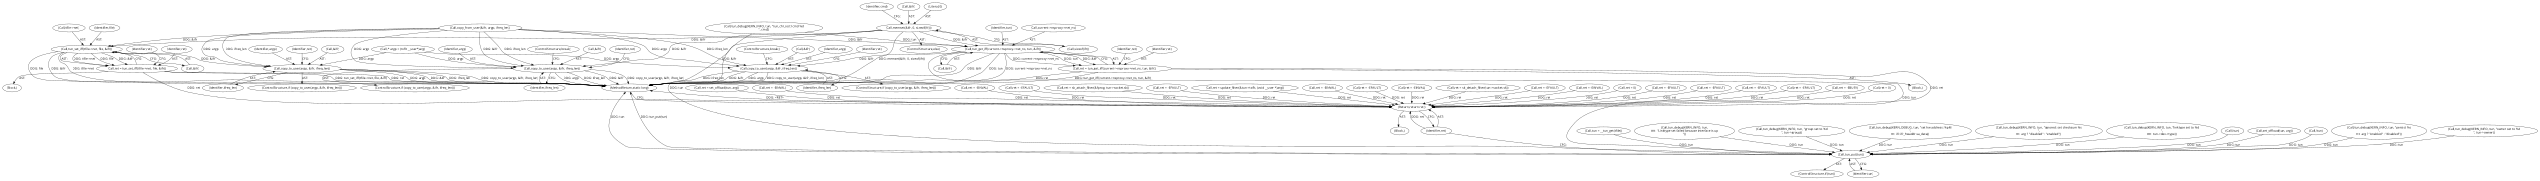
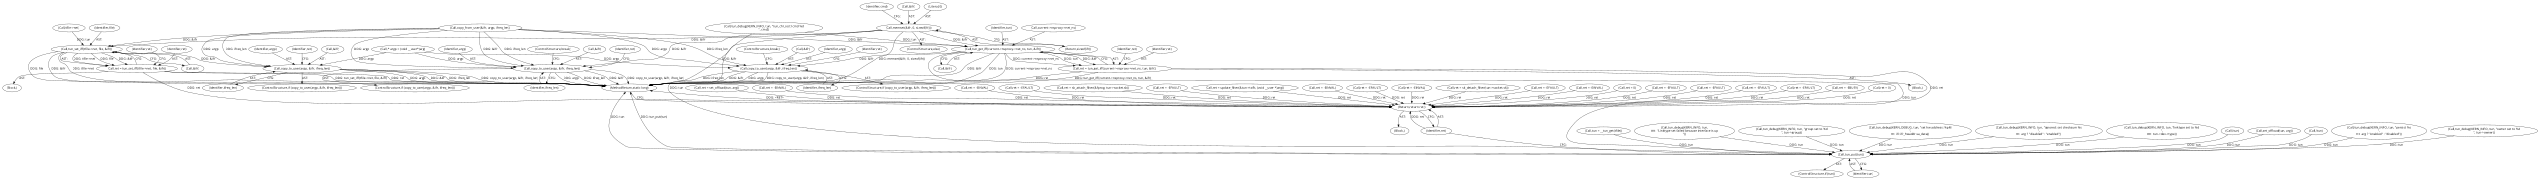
(84, 40) -> (84, 40)
(403, 49) -> (403, 49)
(1078, 49) -> (1078, 49)
